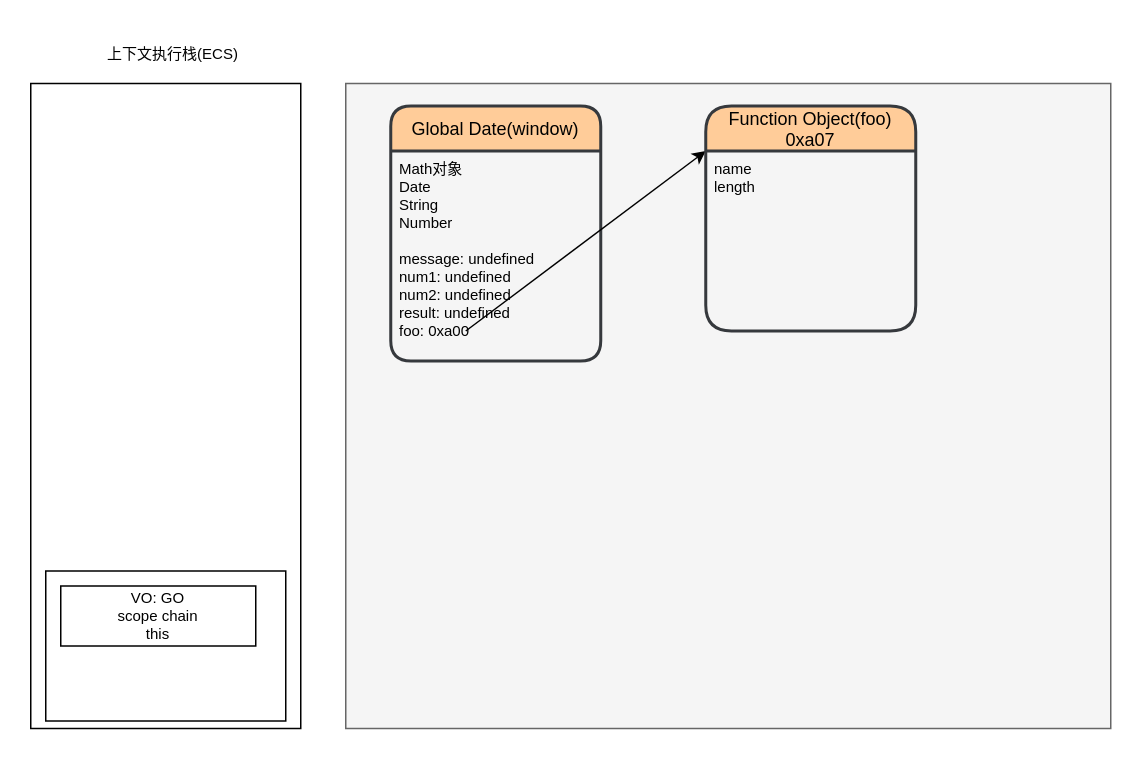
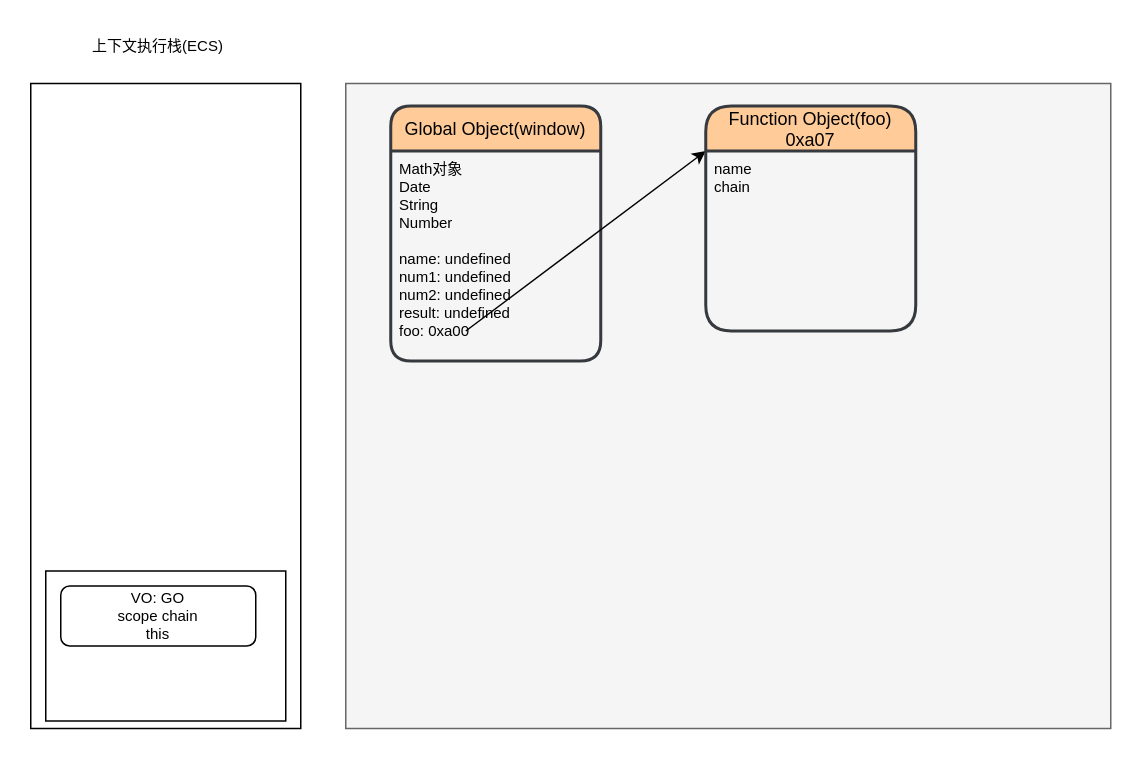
(173, 53) -> (158, 46)
(495, 129) -> (495, 129)
(431, 169) -> (431, 169)
(731, 169) -> (731, 169)
(158, 616) -> (158, 616)
